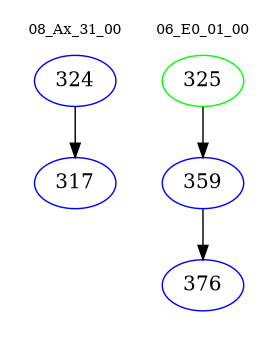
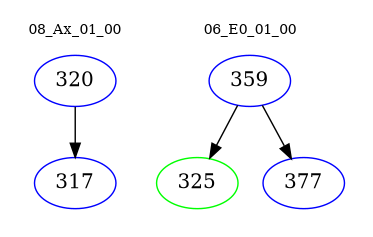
(75, 31) -> (75, 31)
(75, 81) -> (75, 81)
(203, 125) -> (227, 125)
(203, 285) -> (304, 183)
